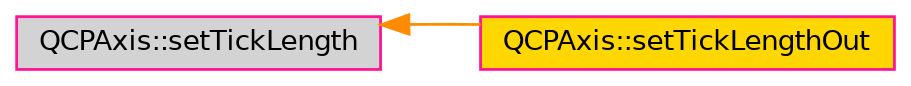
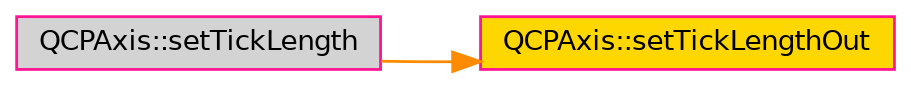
(445, 24) -> (417, 62)
